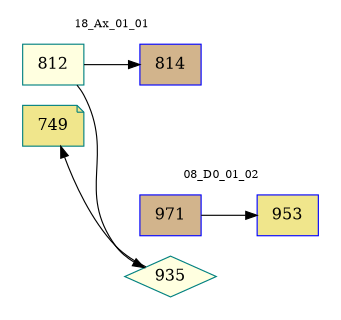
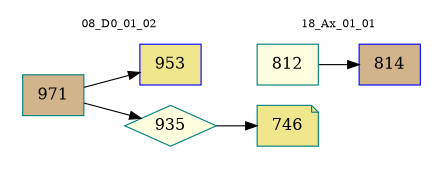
(53, 126) -> (288, 126)
(97, 178) -> (107, 109)
(170, 215) -> (53, 95)
